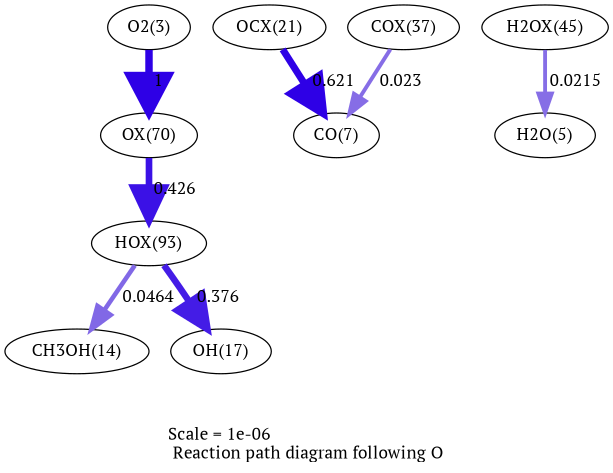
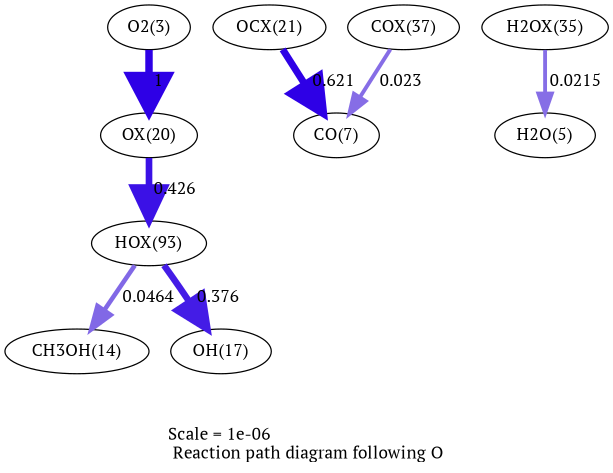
(545, 27) -> (545, 27)
(149, 135) -> (149, 135)
